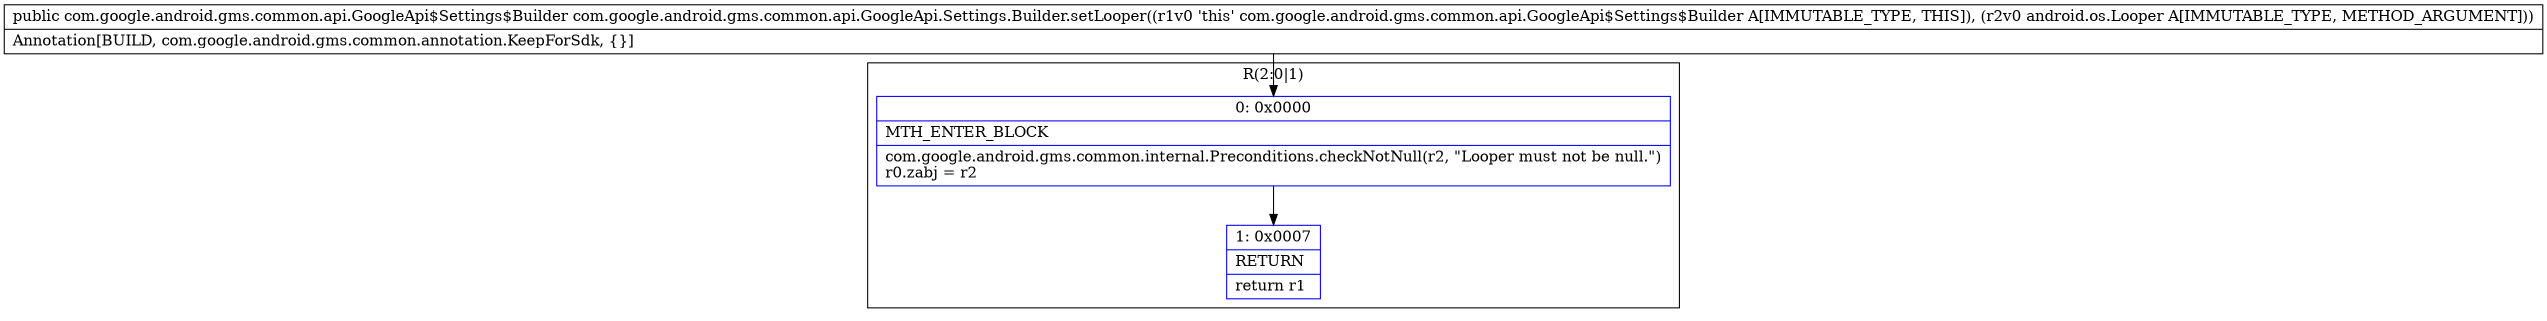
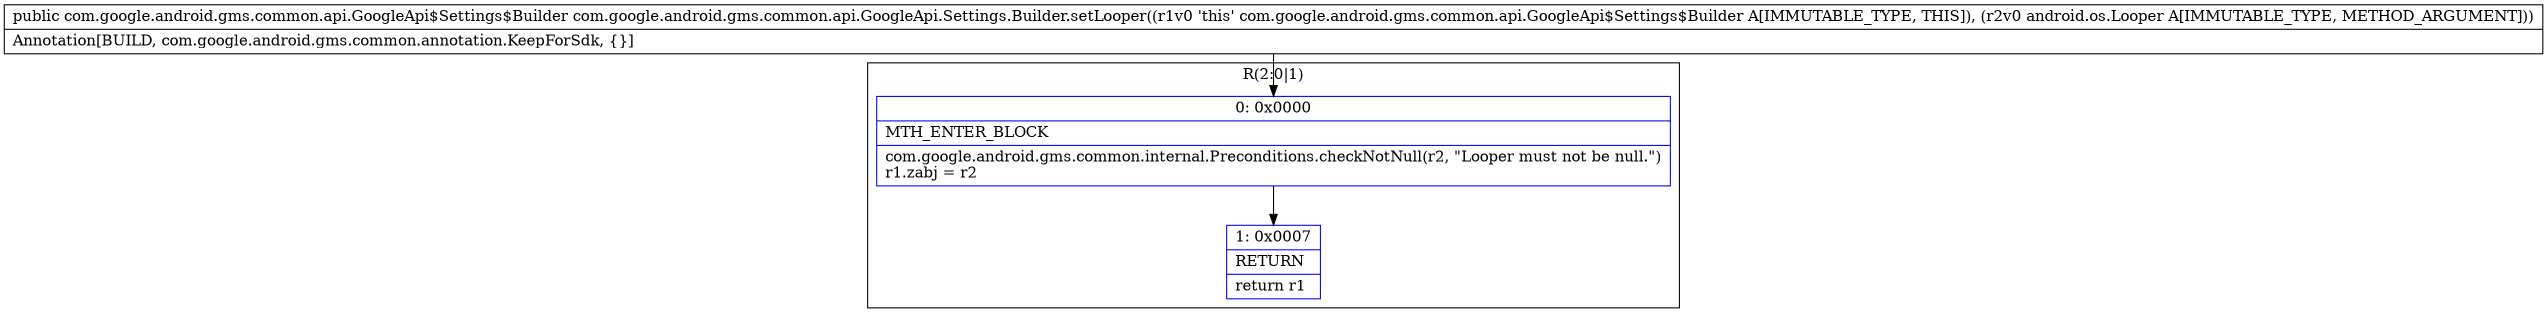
(932, 173) -> (932, 173)
